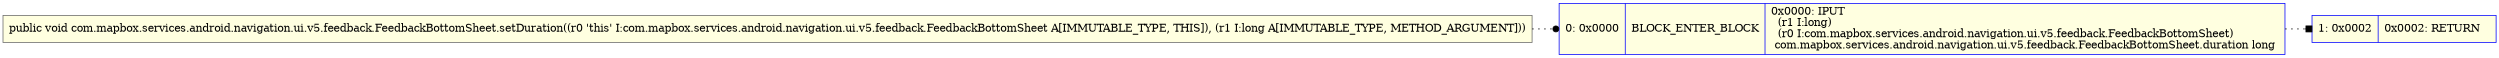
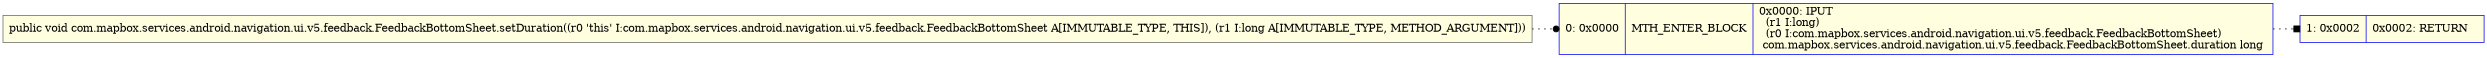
(1695, 29) -> (1689, 29)
